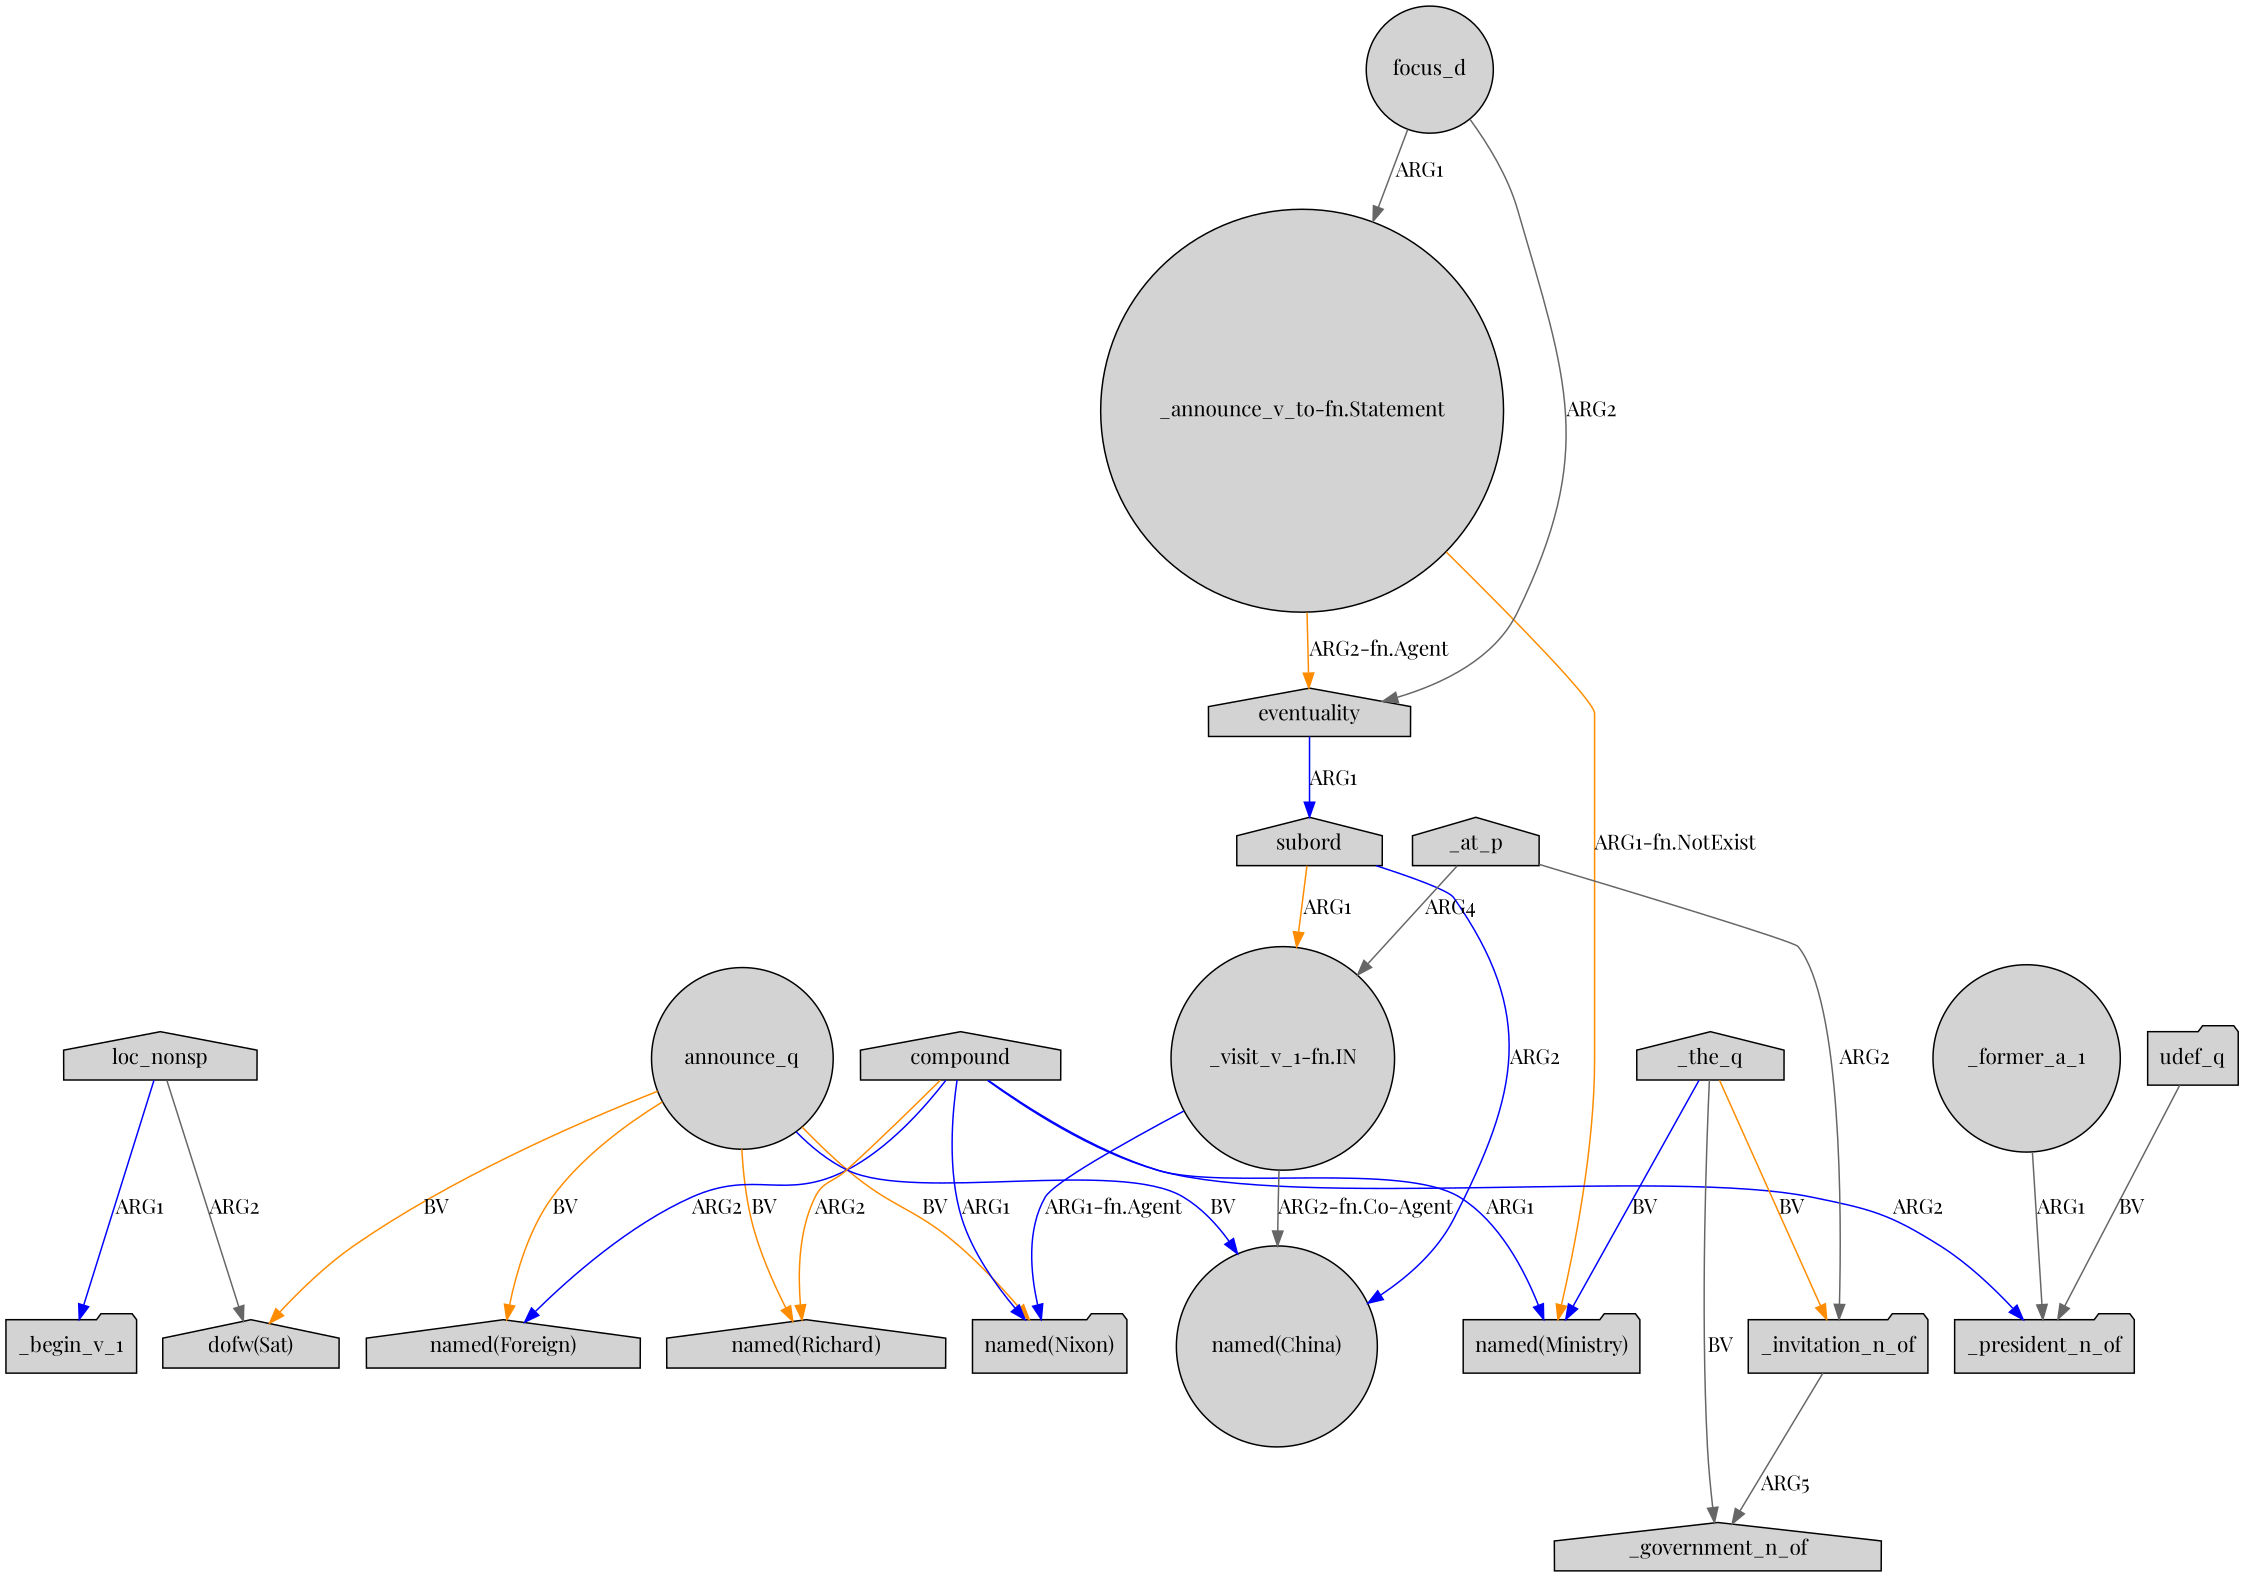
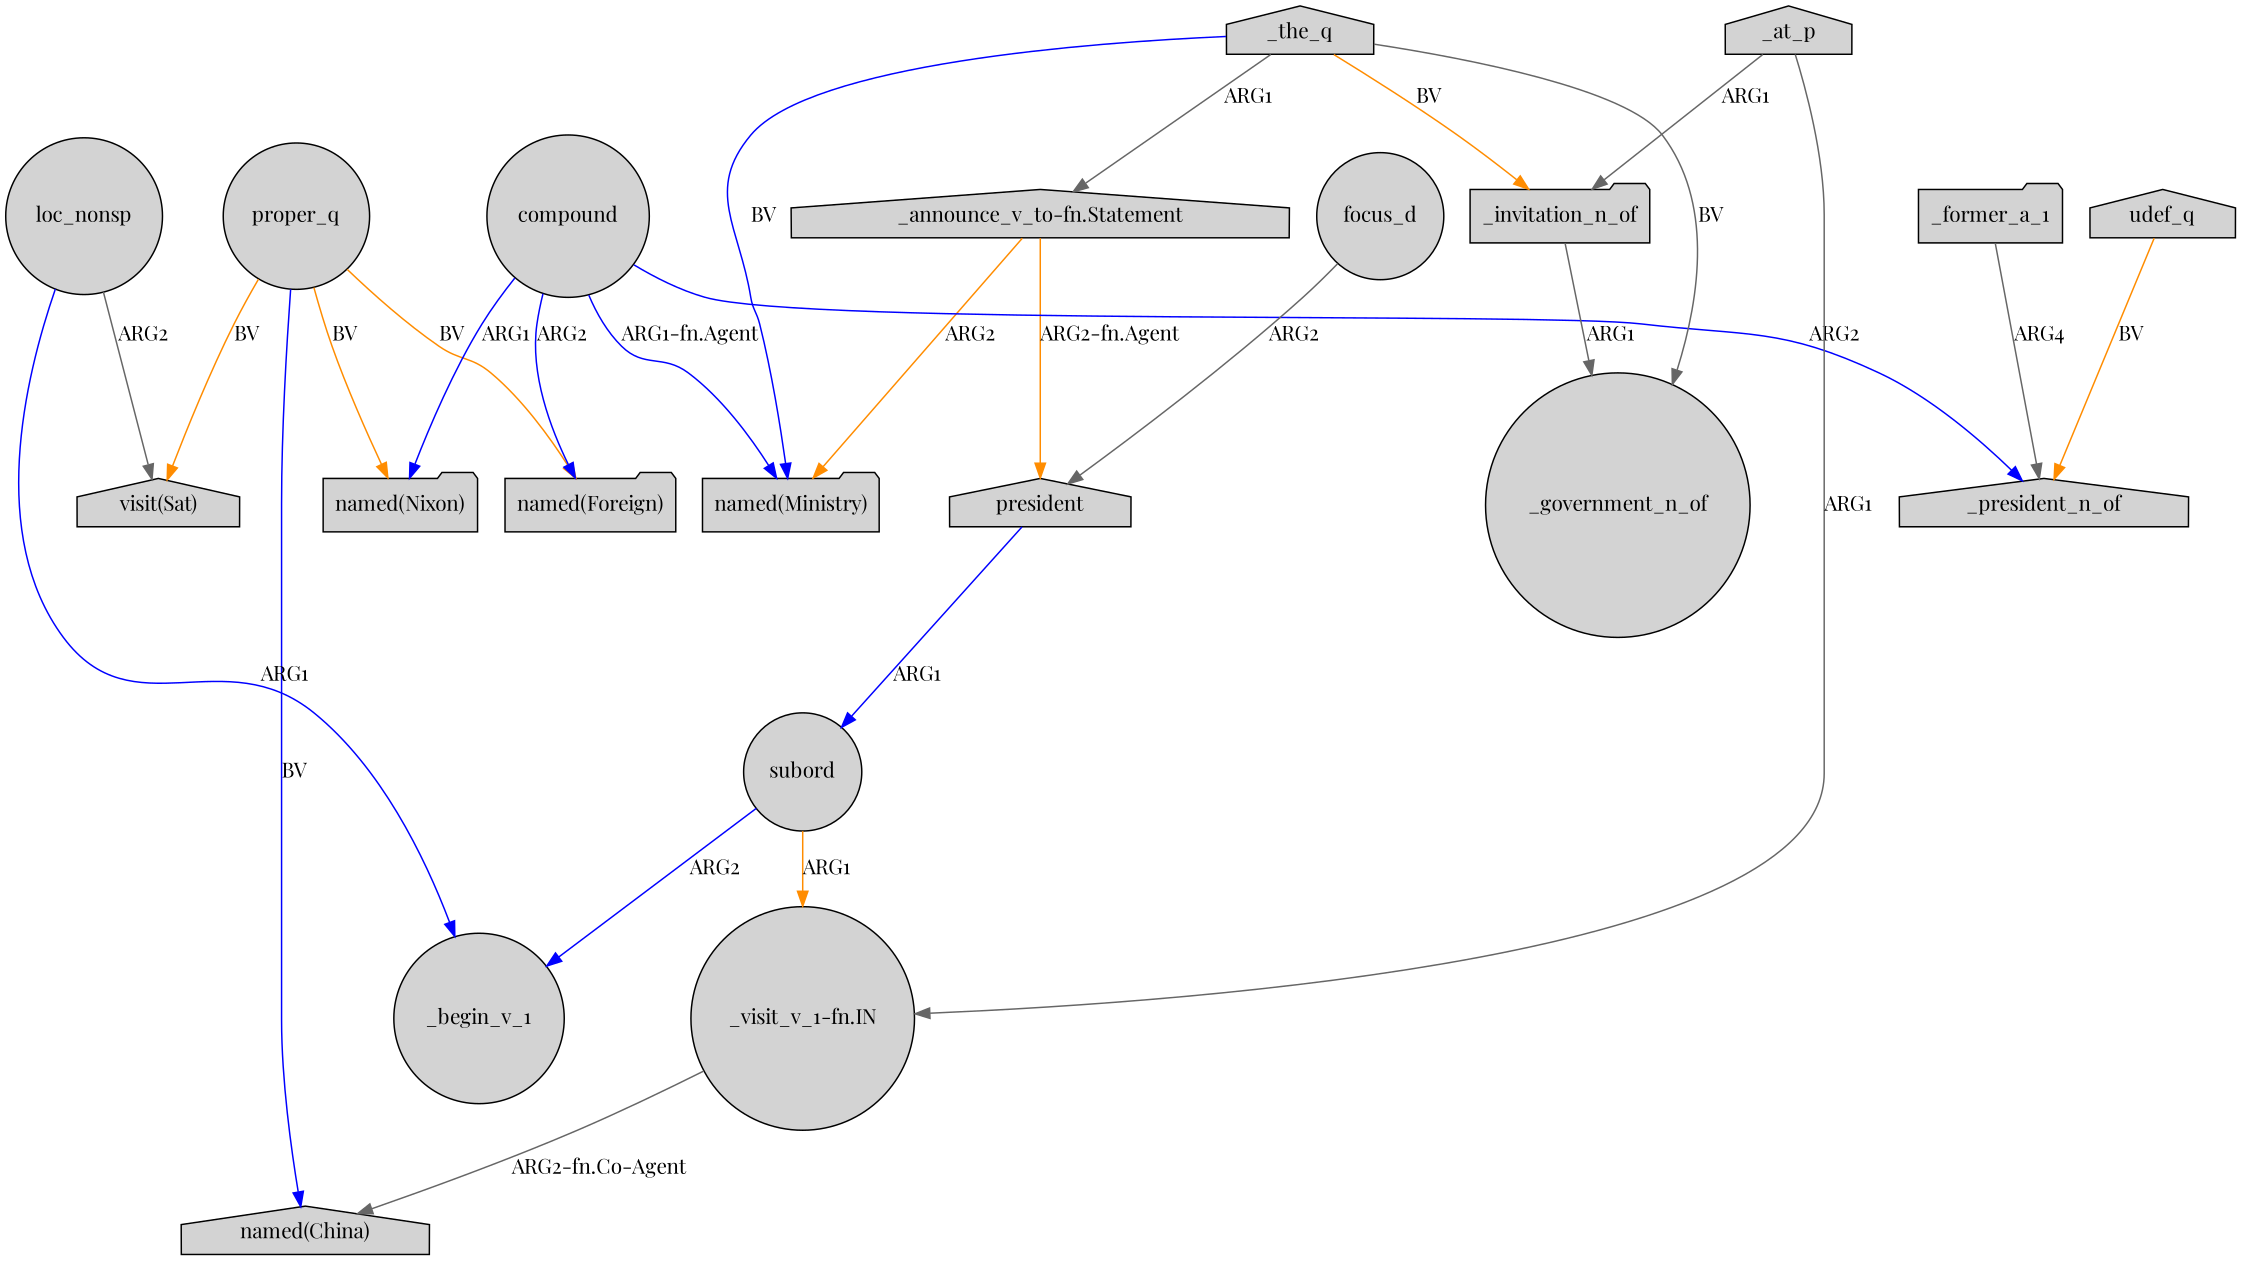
(1393, 168) -> (1178, 119)
(1302, 411) -> (1040, 216)
(1310, 715) -> (1040, 505)
(1310, 844) -> (803, 772)
(1676, 844) -> (970, 335)
(1451, 909) -> (1849, 505)
(160, 1058) -> (84, 216)
(742, 1058) -> (296, 216)
(961, 1058) -> (568, 216)
(1865, 1058) -> (1746, 97)
(2027, 1058) -> (1990, 216)
(2193, 1058) -> (2163, 216)
(1507, 1068) -> (658, 883)
(1083, 1168) -> none
(2122, 1196) -> (2107, 352)
(1511, 1208) -> (691, 335)
(2062, 1208) -> (2039, 335)
(71, 1346) -> (479, 1018)
(251, 1346) -> (158, 505)
(503, 1346) -> (590, 505)
(806, 1346) -> none
(1277, 1346) -> (305, 1233)
(2044, 1346) -> (2044, 505)
(1786, 1485) -> (1611, 335)
(1718, 1549) -> (1618, 505)
